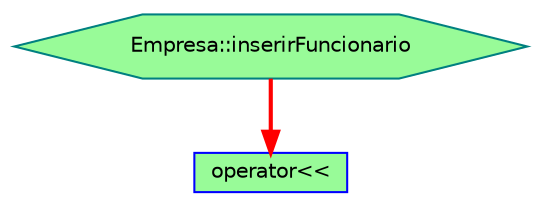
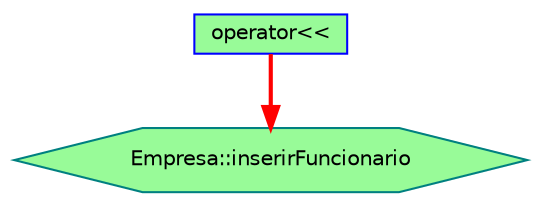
(271, 105) -> (271, 80)
